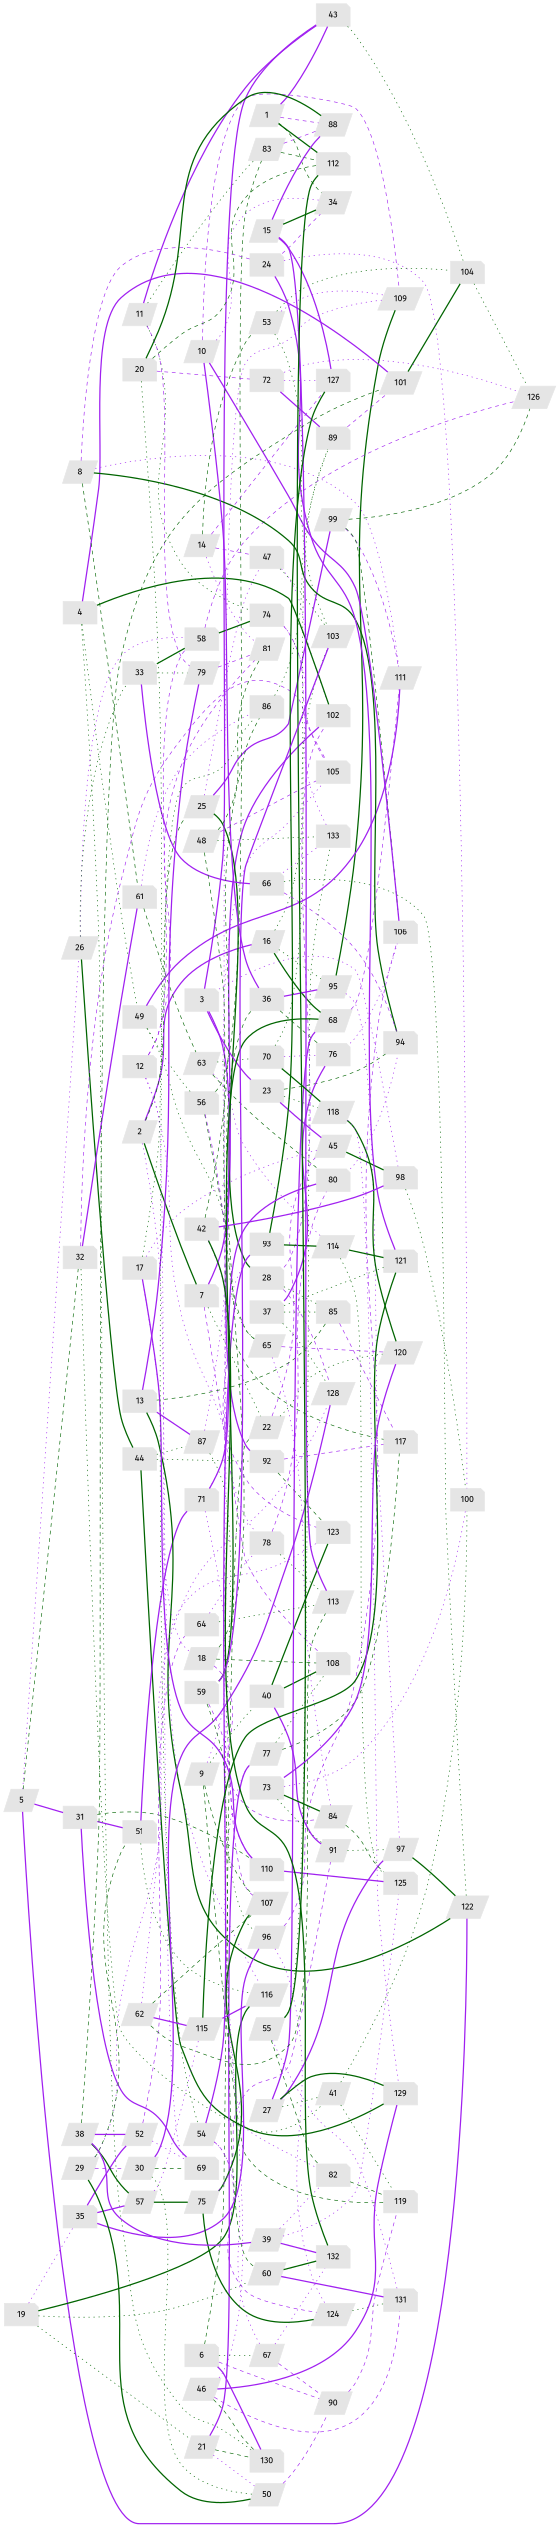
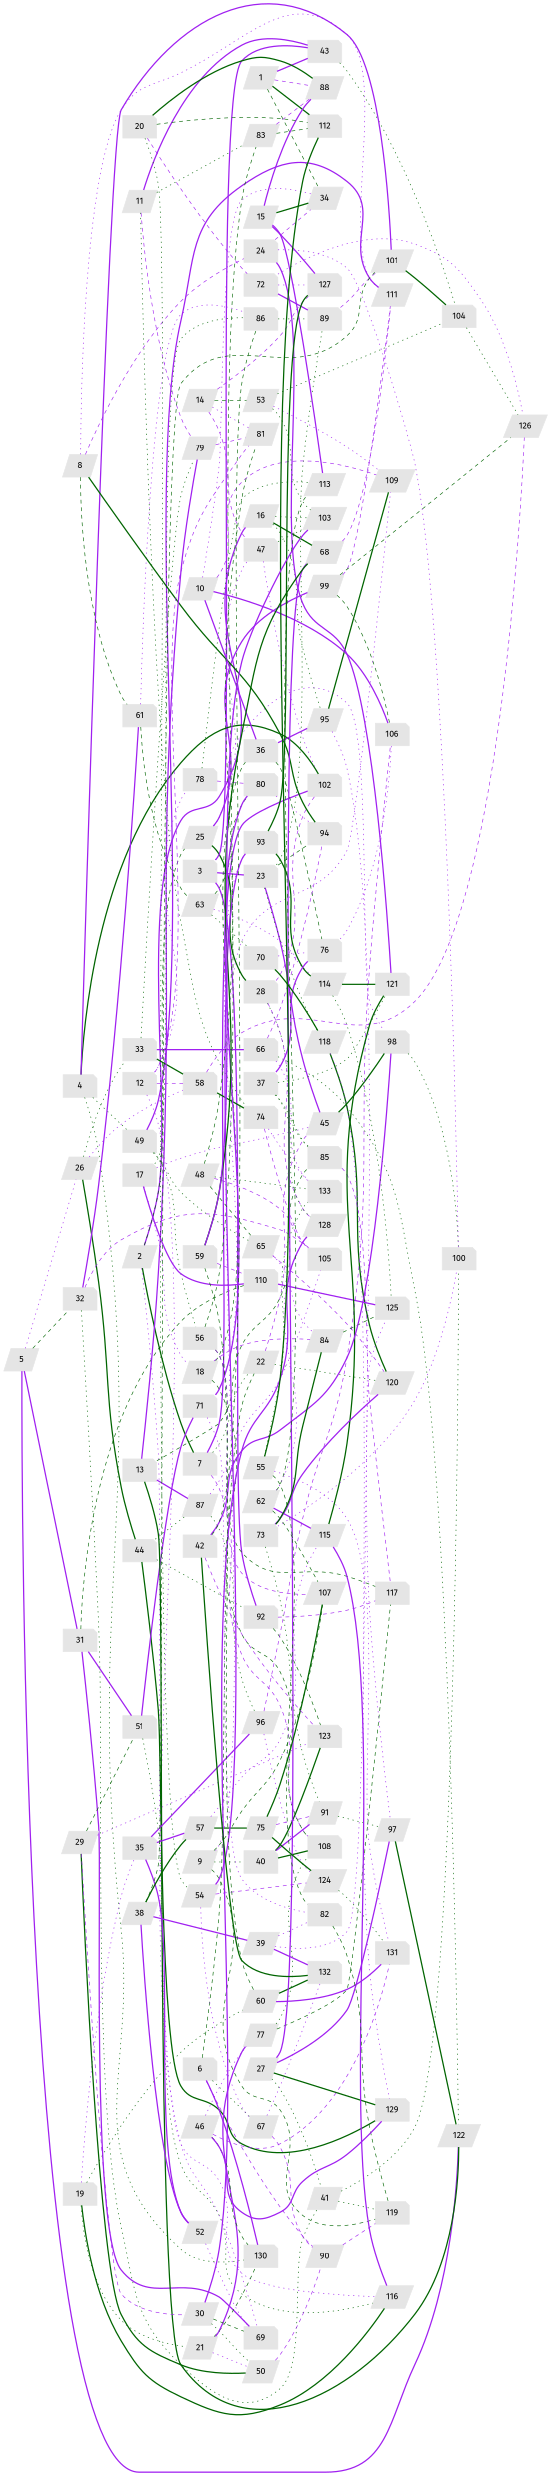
(303, 748) -> (302, 612)
(202, 1625) -> none
